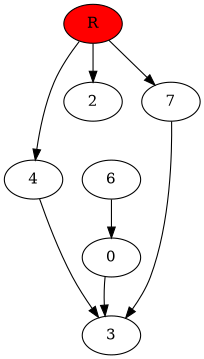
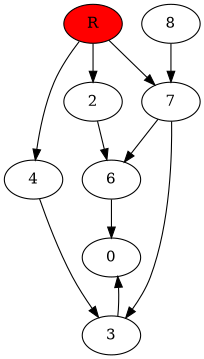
none -> (171, 24)
none -> (101, 135)
none -> (145, 136)
(104, 291) -> (119, 302)
